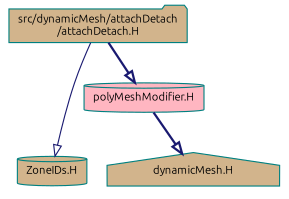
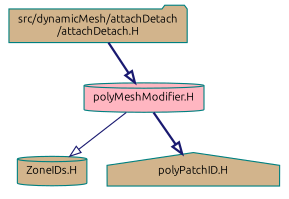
(71, 93) -> (103, 131)
(193, 171) -> (193, 171)
